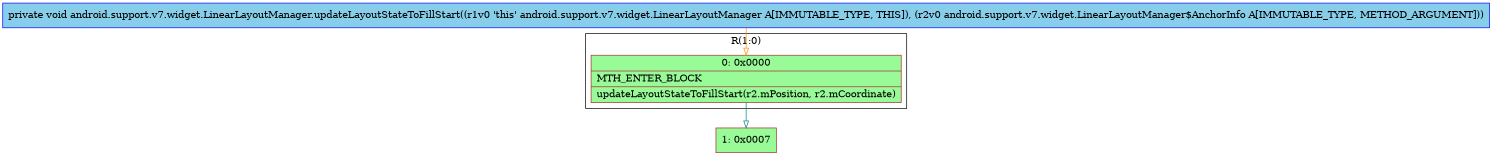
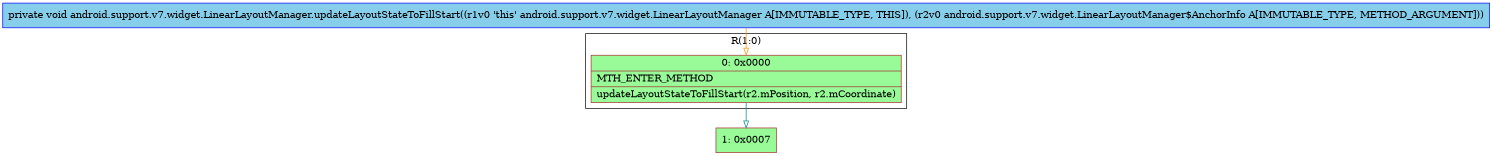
(649, 79) -> (655, 79)
